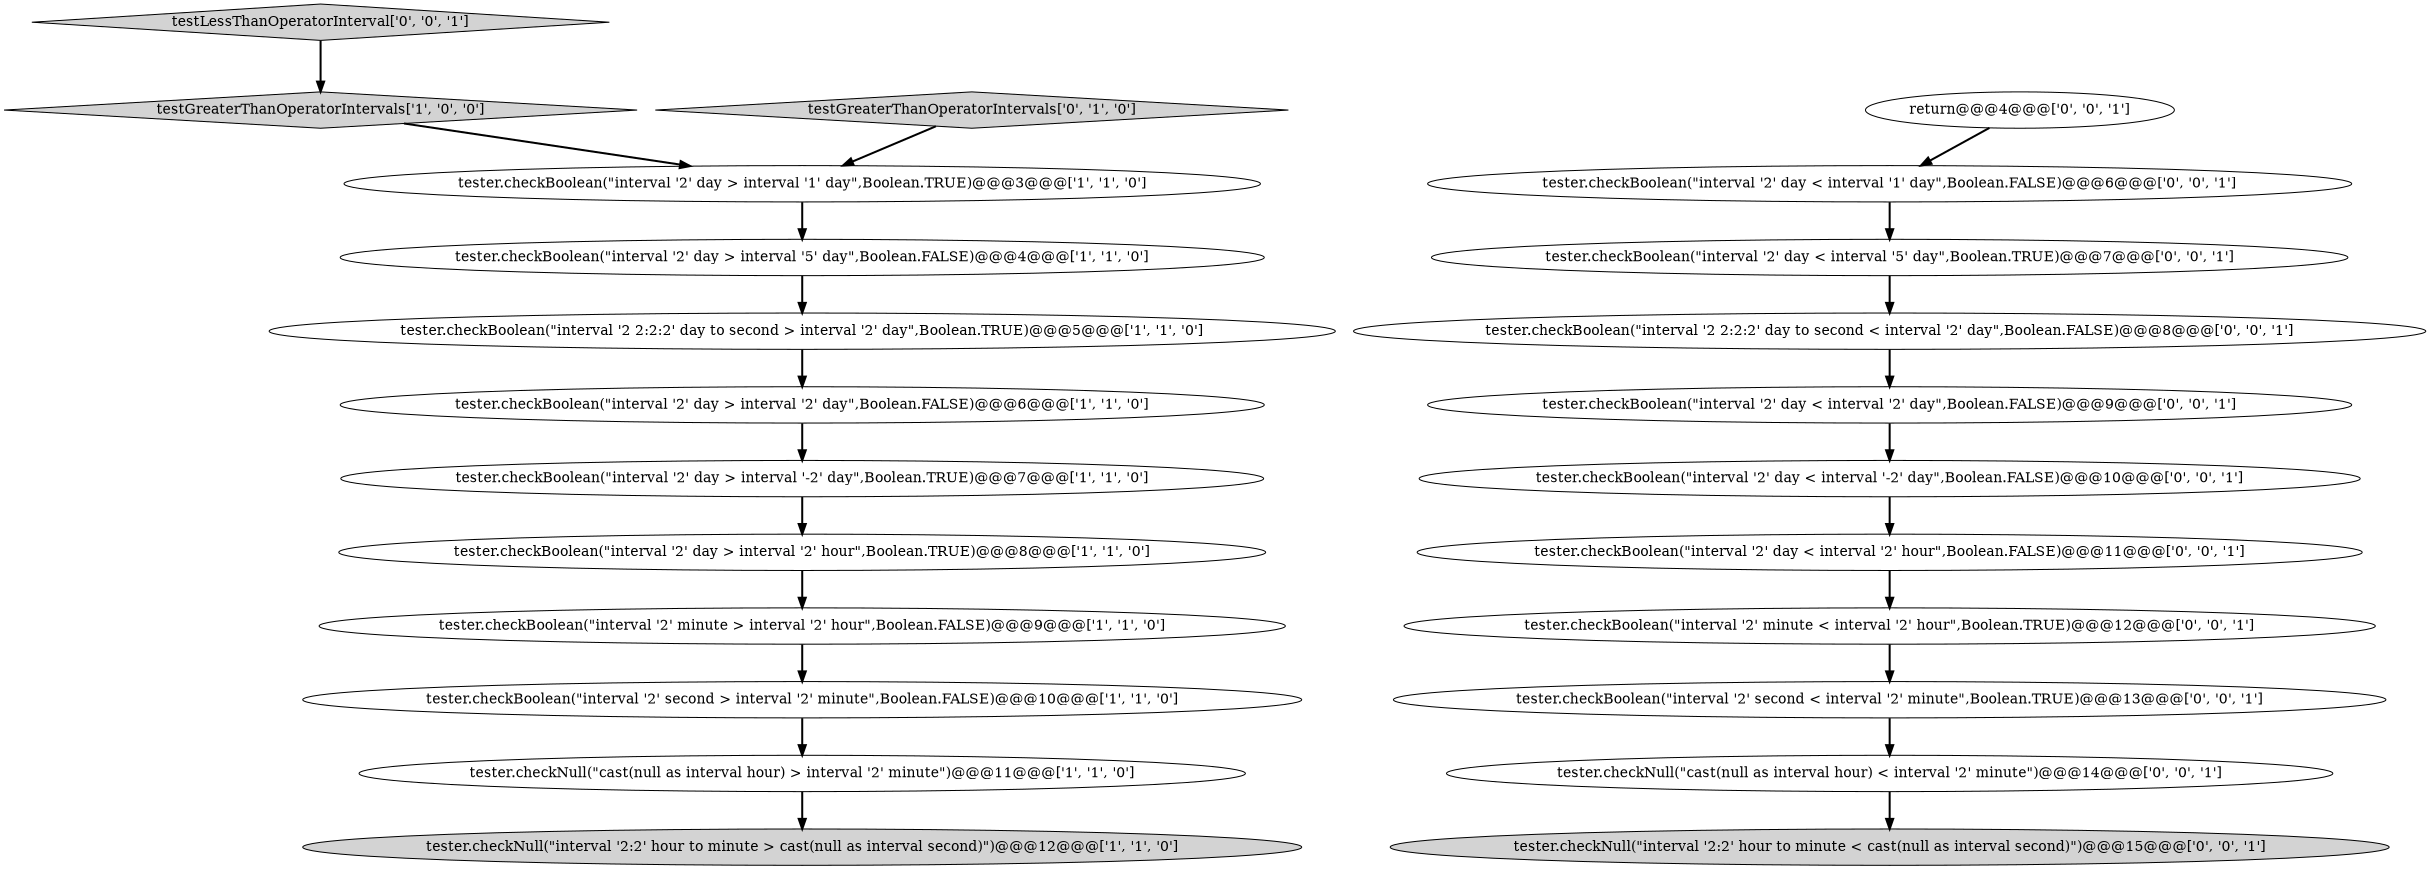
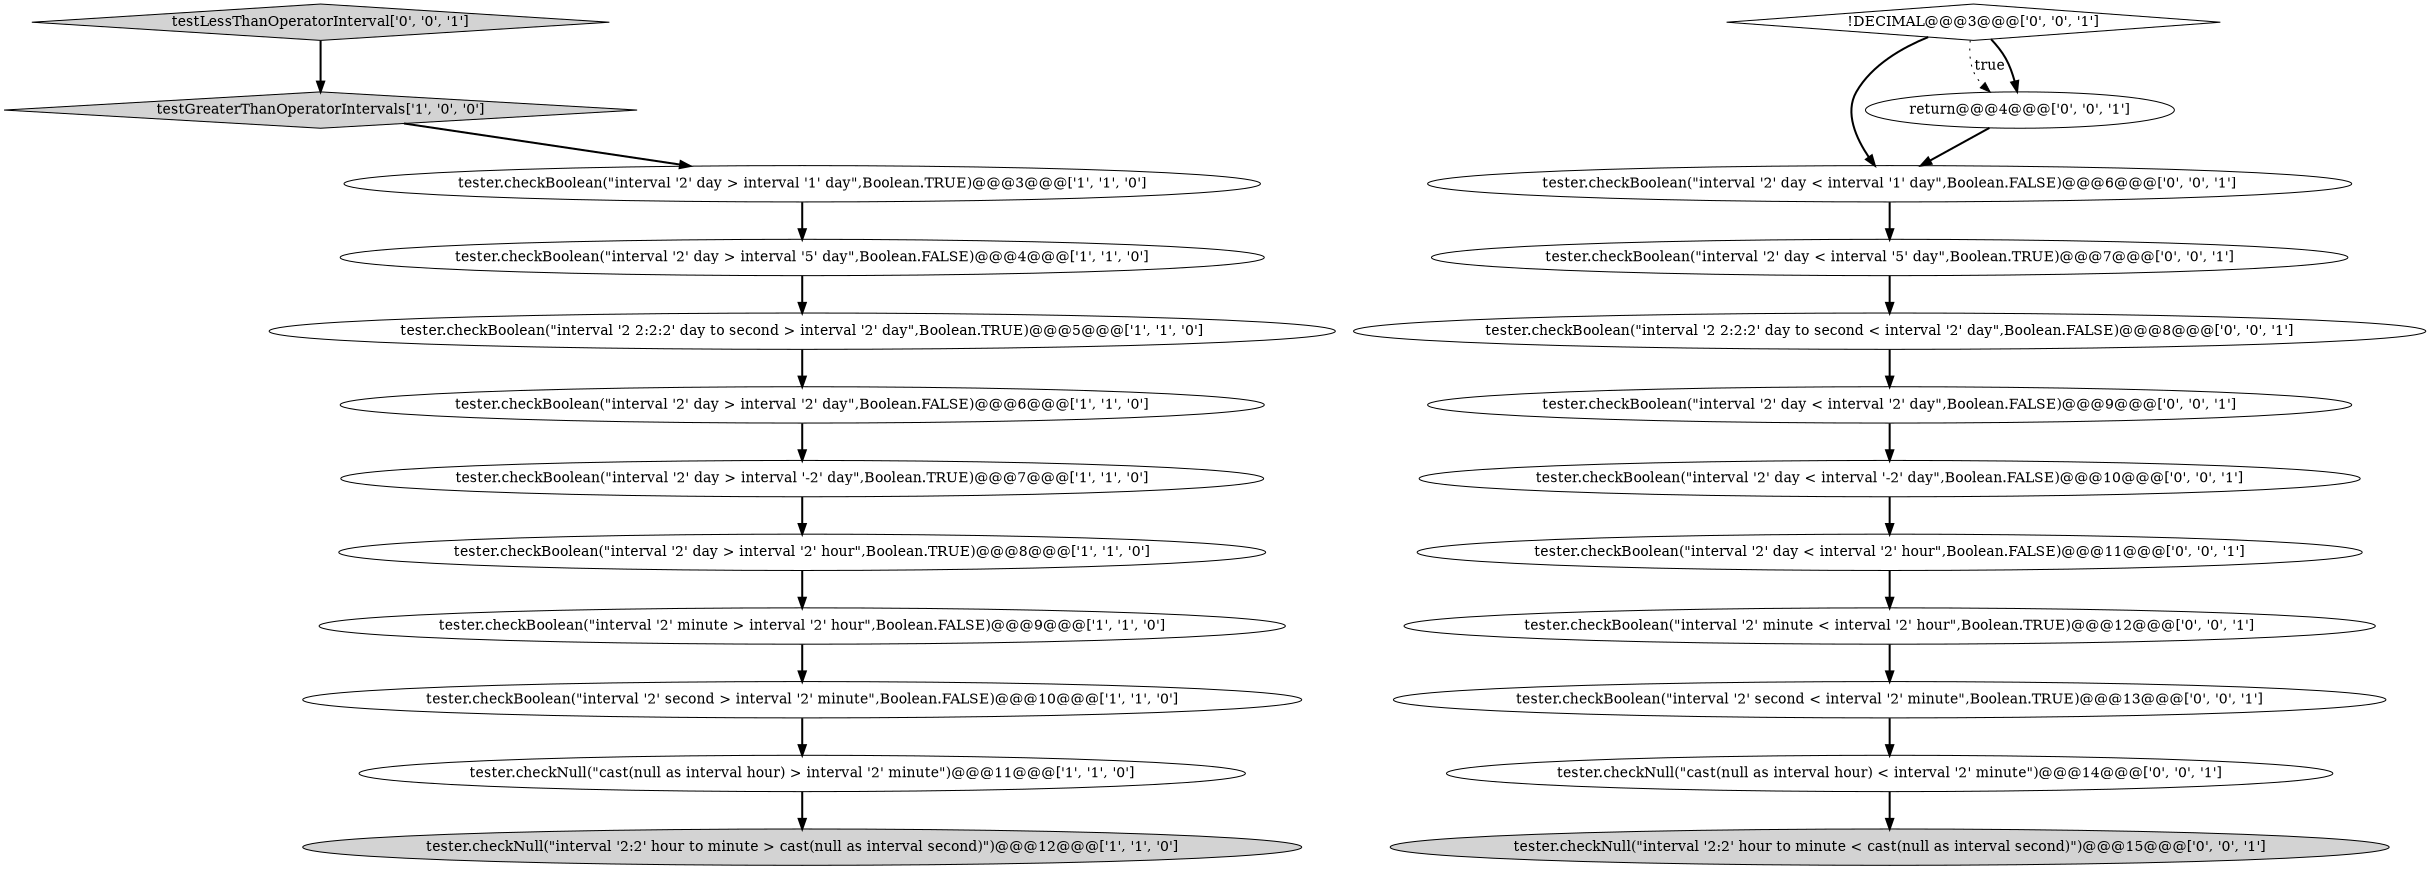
none -> (1974, 22)
(972, 110) -> none
